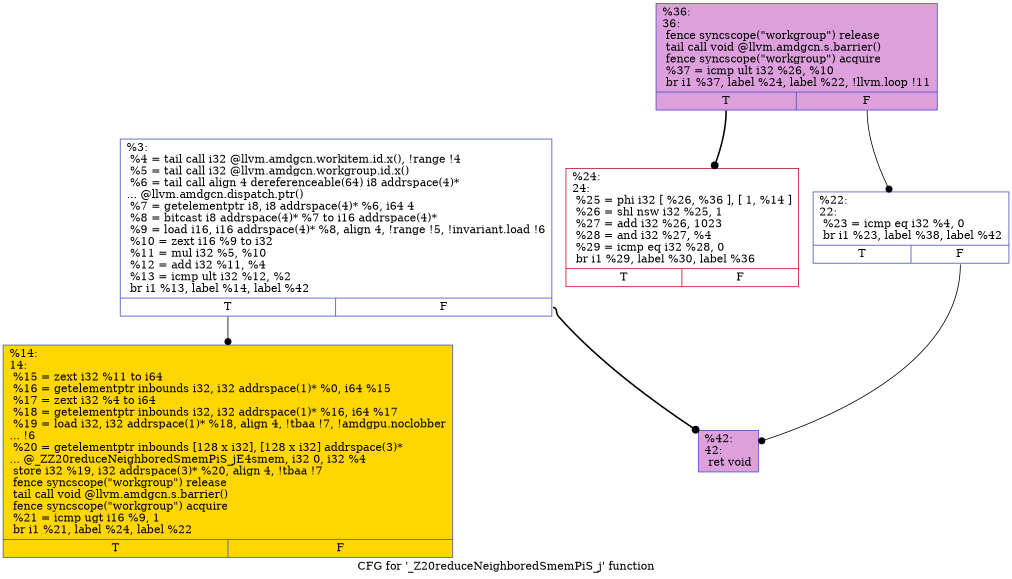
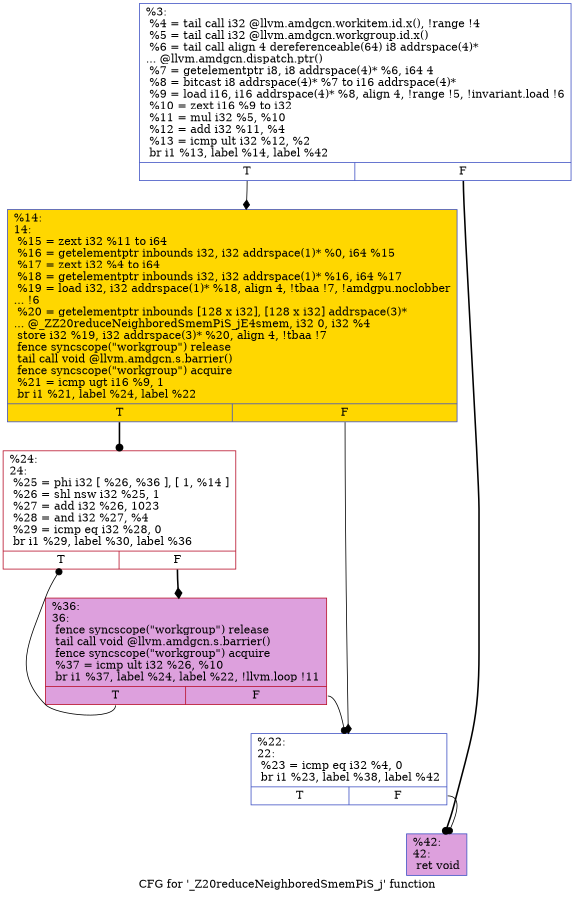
(797, 57) -> (186, 651)
(723, 137) -> (28, 677)
(228, 327) -> (247, 190)
none -> (119, 433)
none -> (346, 573)
none -> (178, 579)
